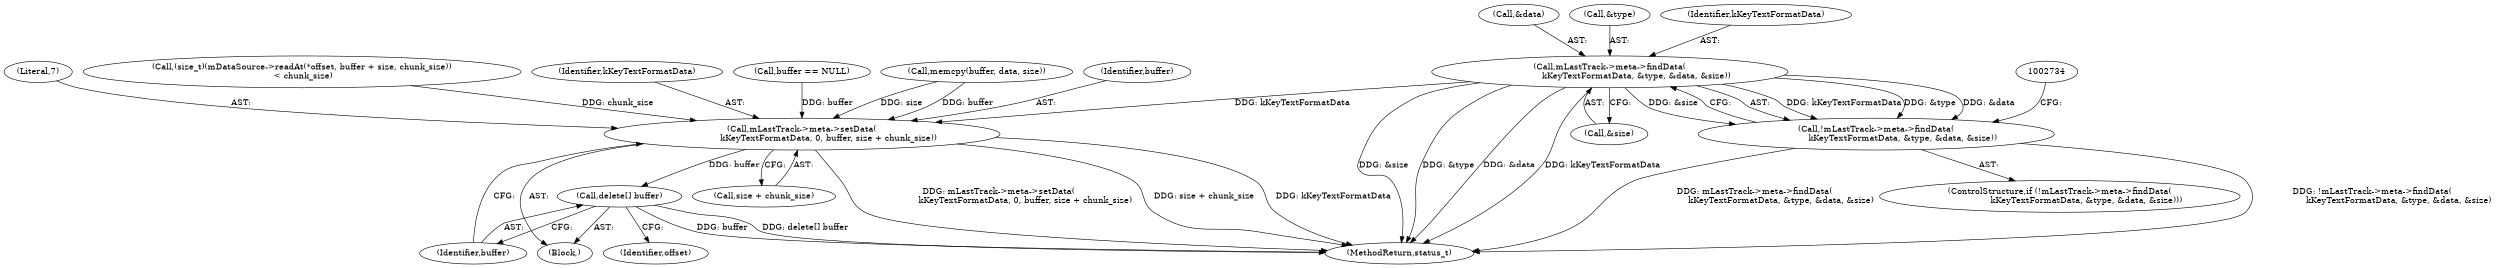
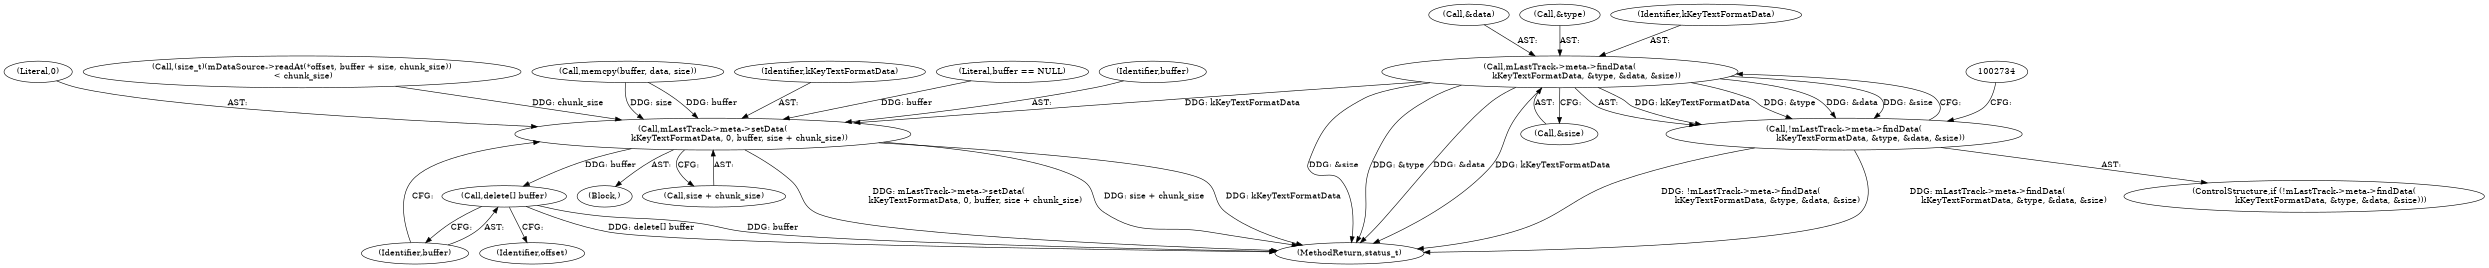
(38, 72) -> (38, 72)
(802, 72) -> (1012, 72)
(594, 223) -> none
